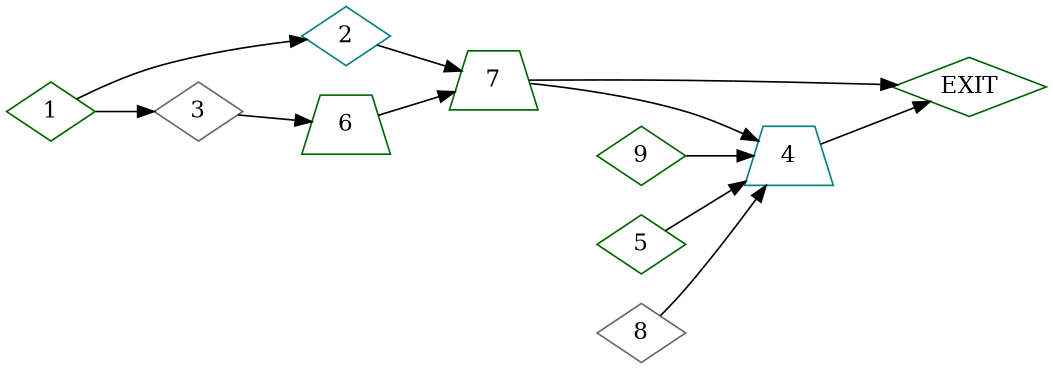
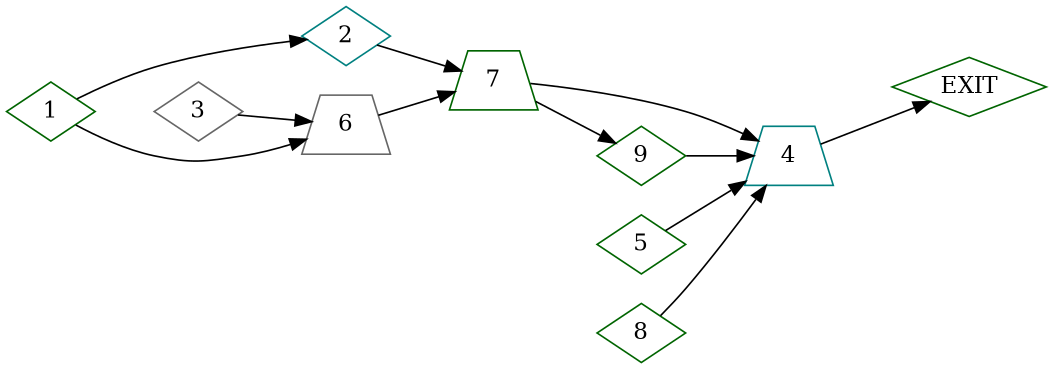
(705, 81) -> (568, 118)
(117, 112) -> (181, 160)
(346, 125) -> (346, 125)
(641, 333) -> (641, 333)
